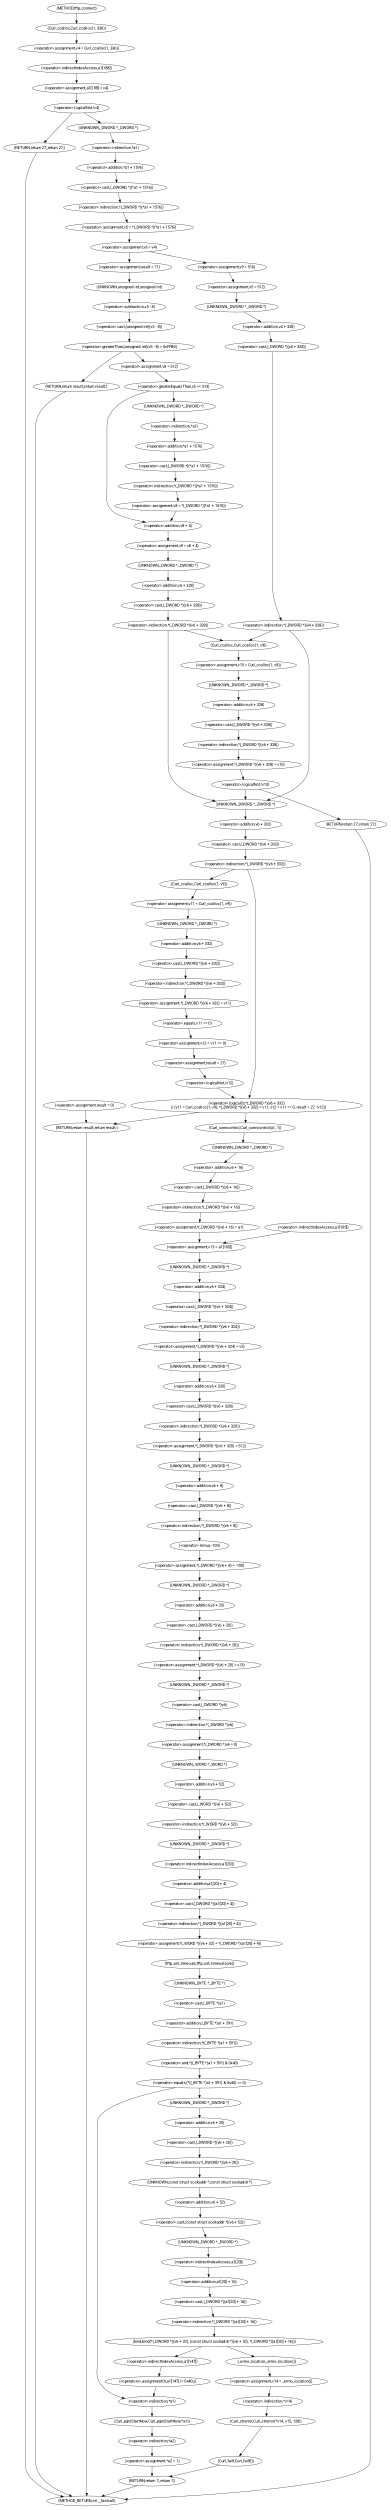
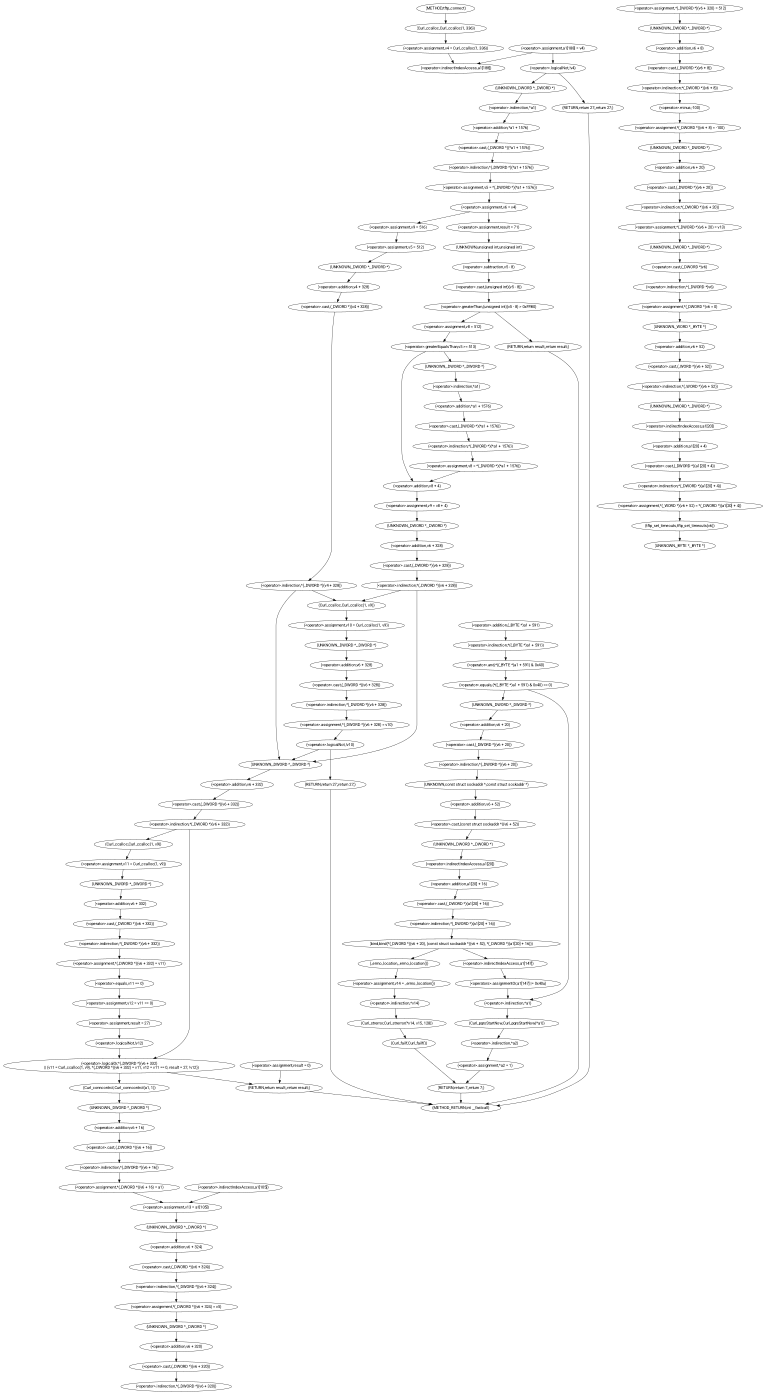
(77, 77) -> (506, 58)
(200, 1435) -> none
(200, 1765) -> (680, 327)
(200, 2003) -> none
